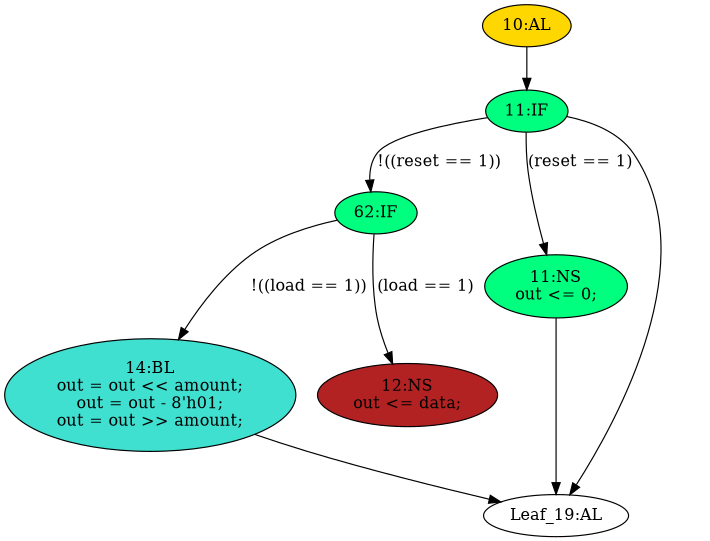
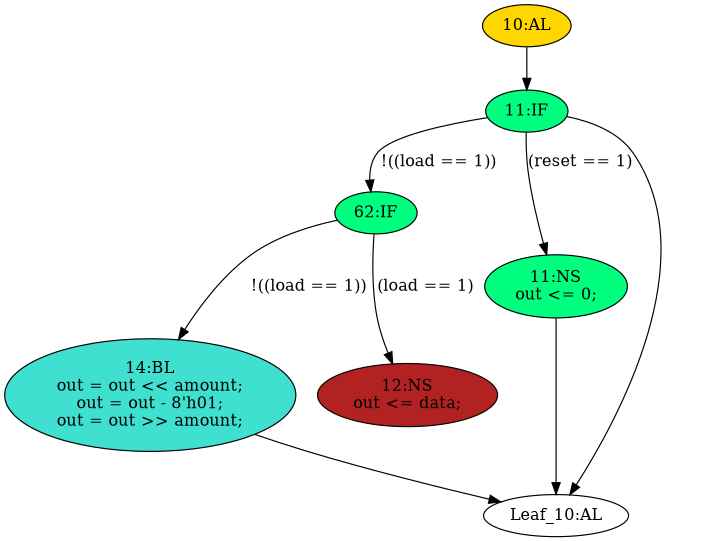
(439, 162) -> (439, 162)
(556, 516) -> (556, 516)
